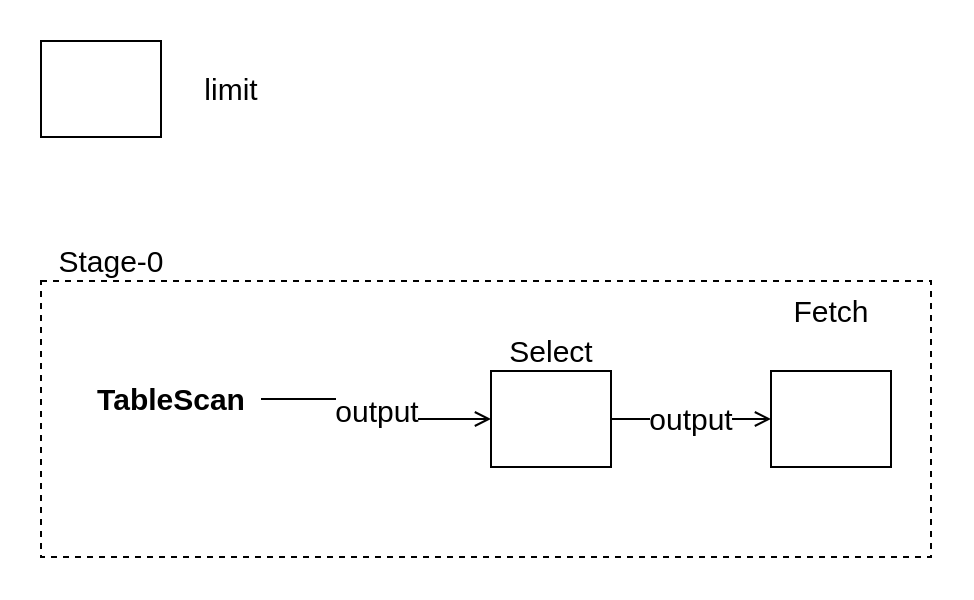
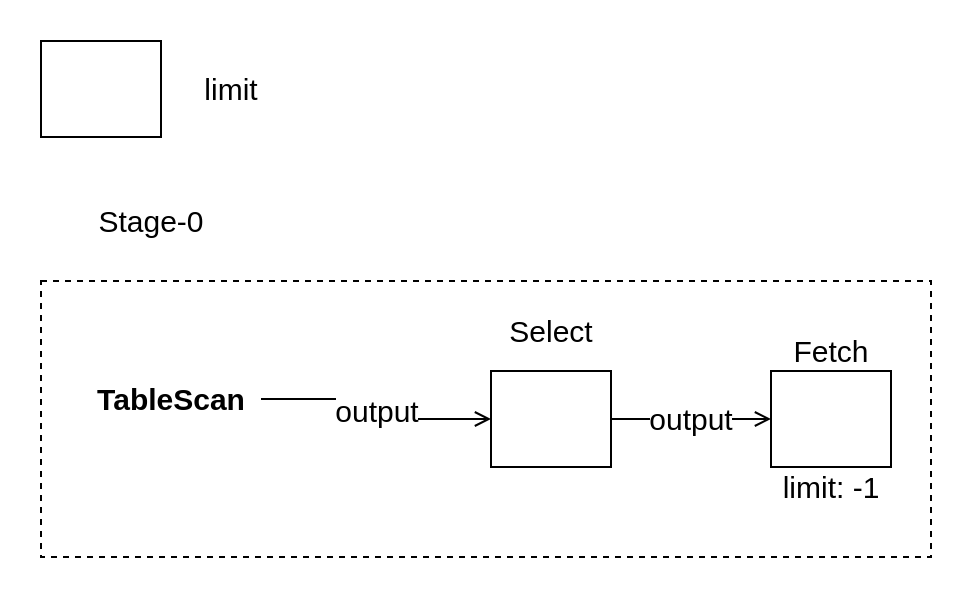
(111, 261) -> (151, 221)
(831, 311) -> (831, 351)
(551, 351) -> (551, 331)
none -> (831, 487)
